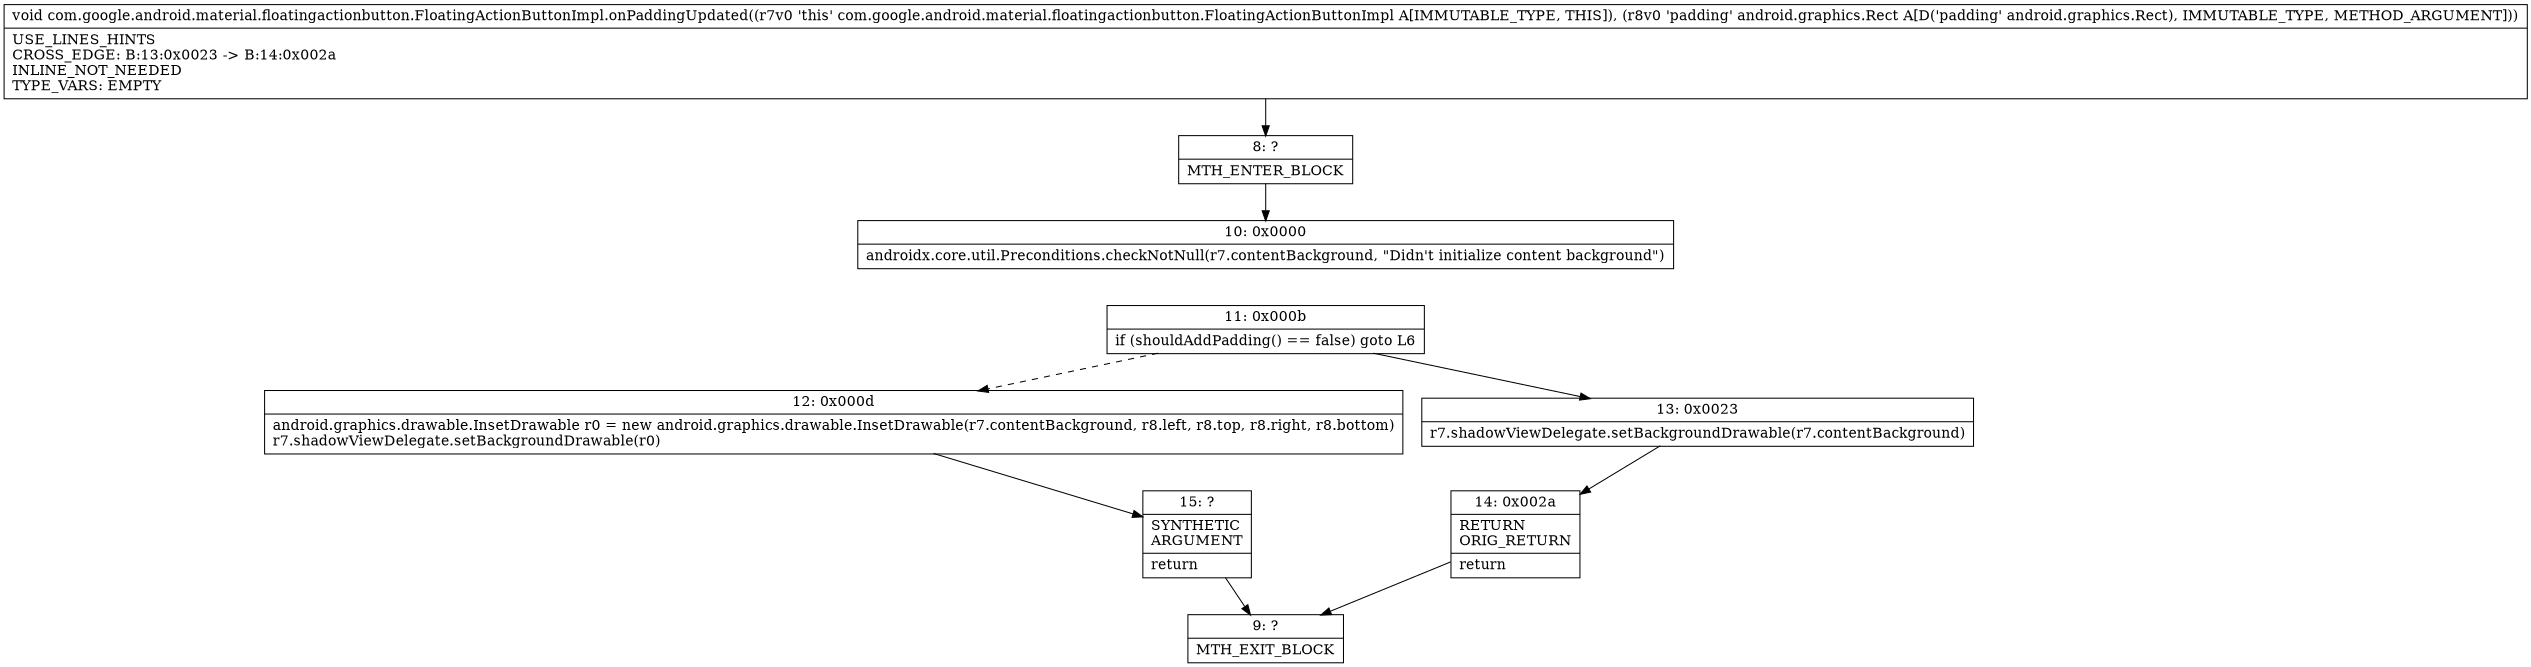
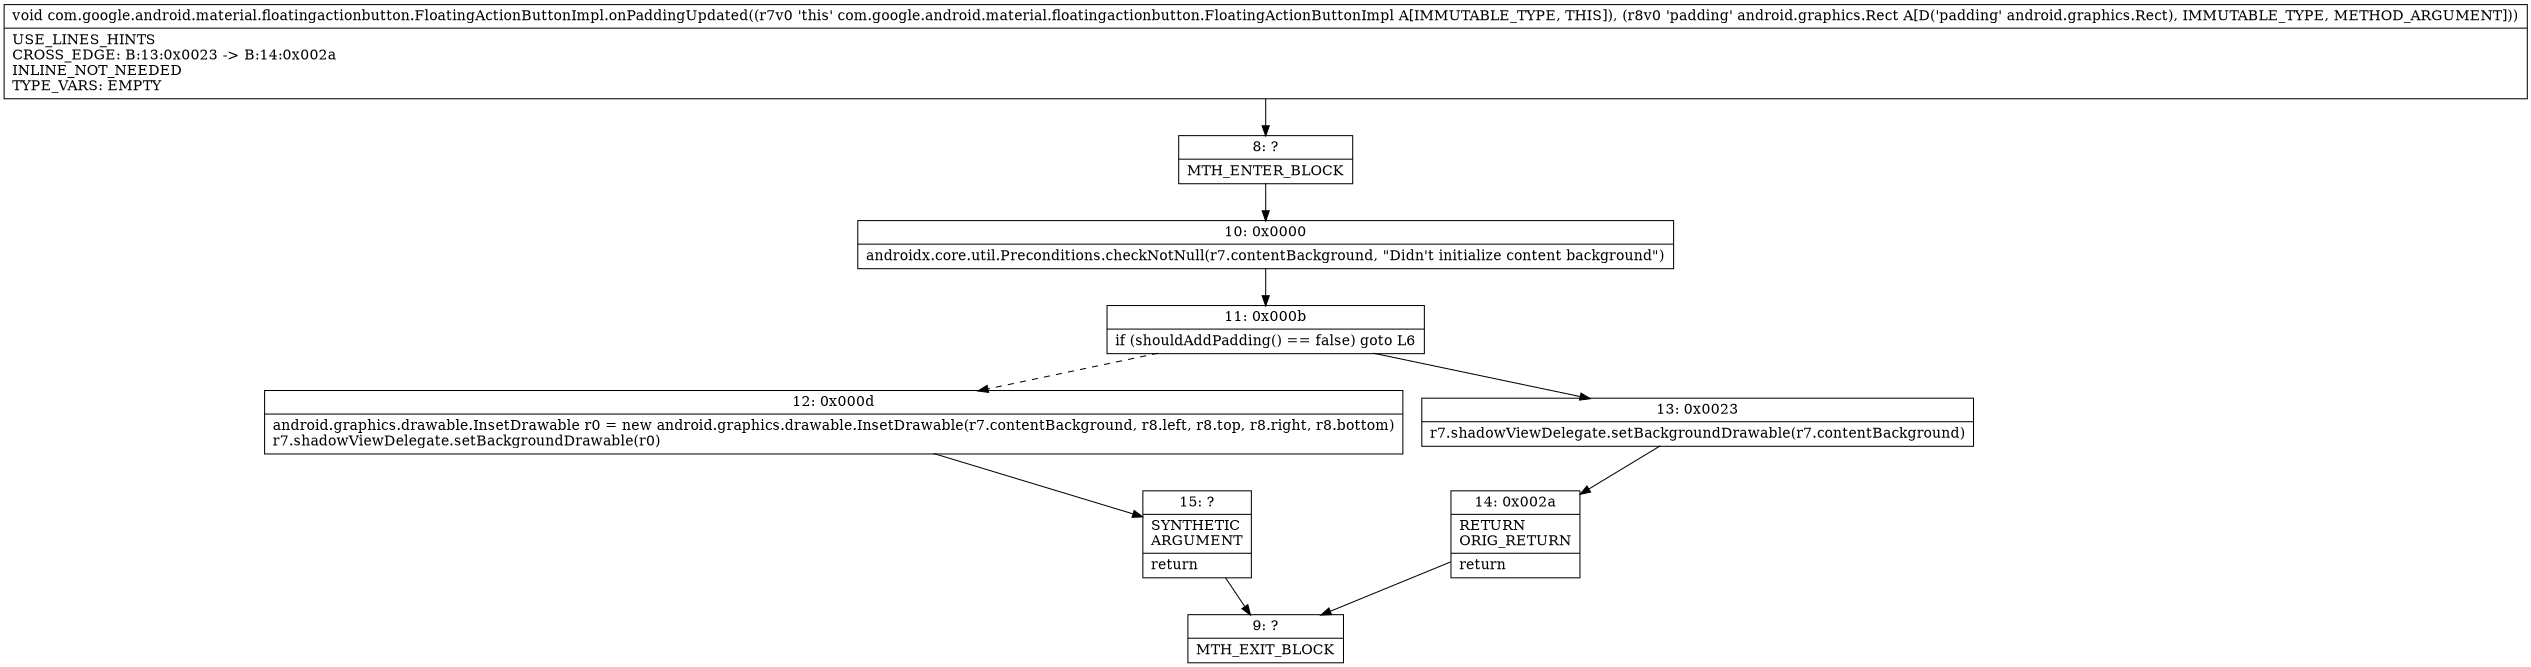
none -> (1266, 282)
